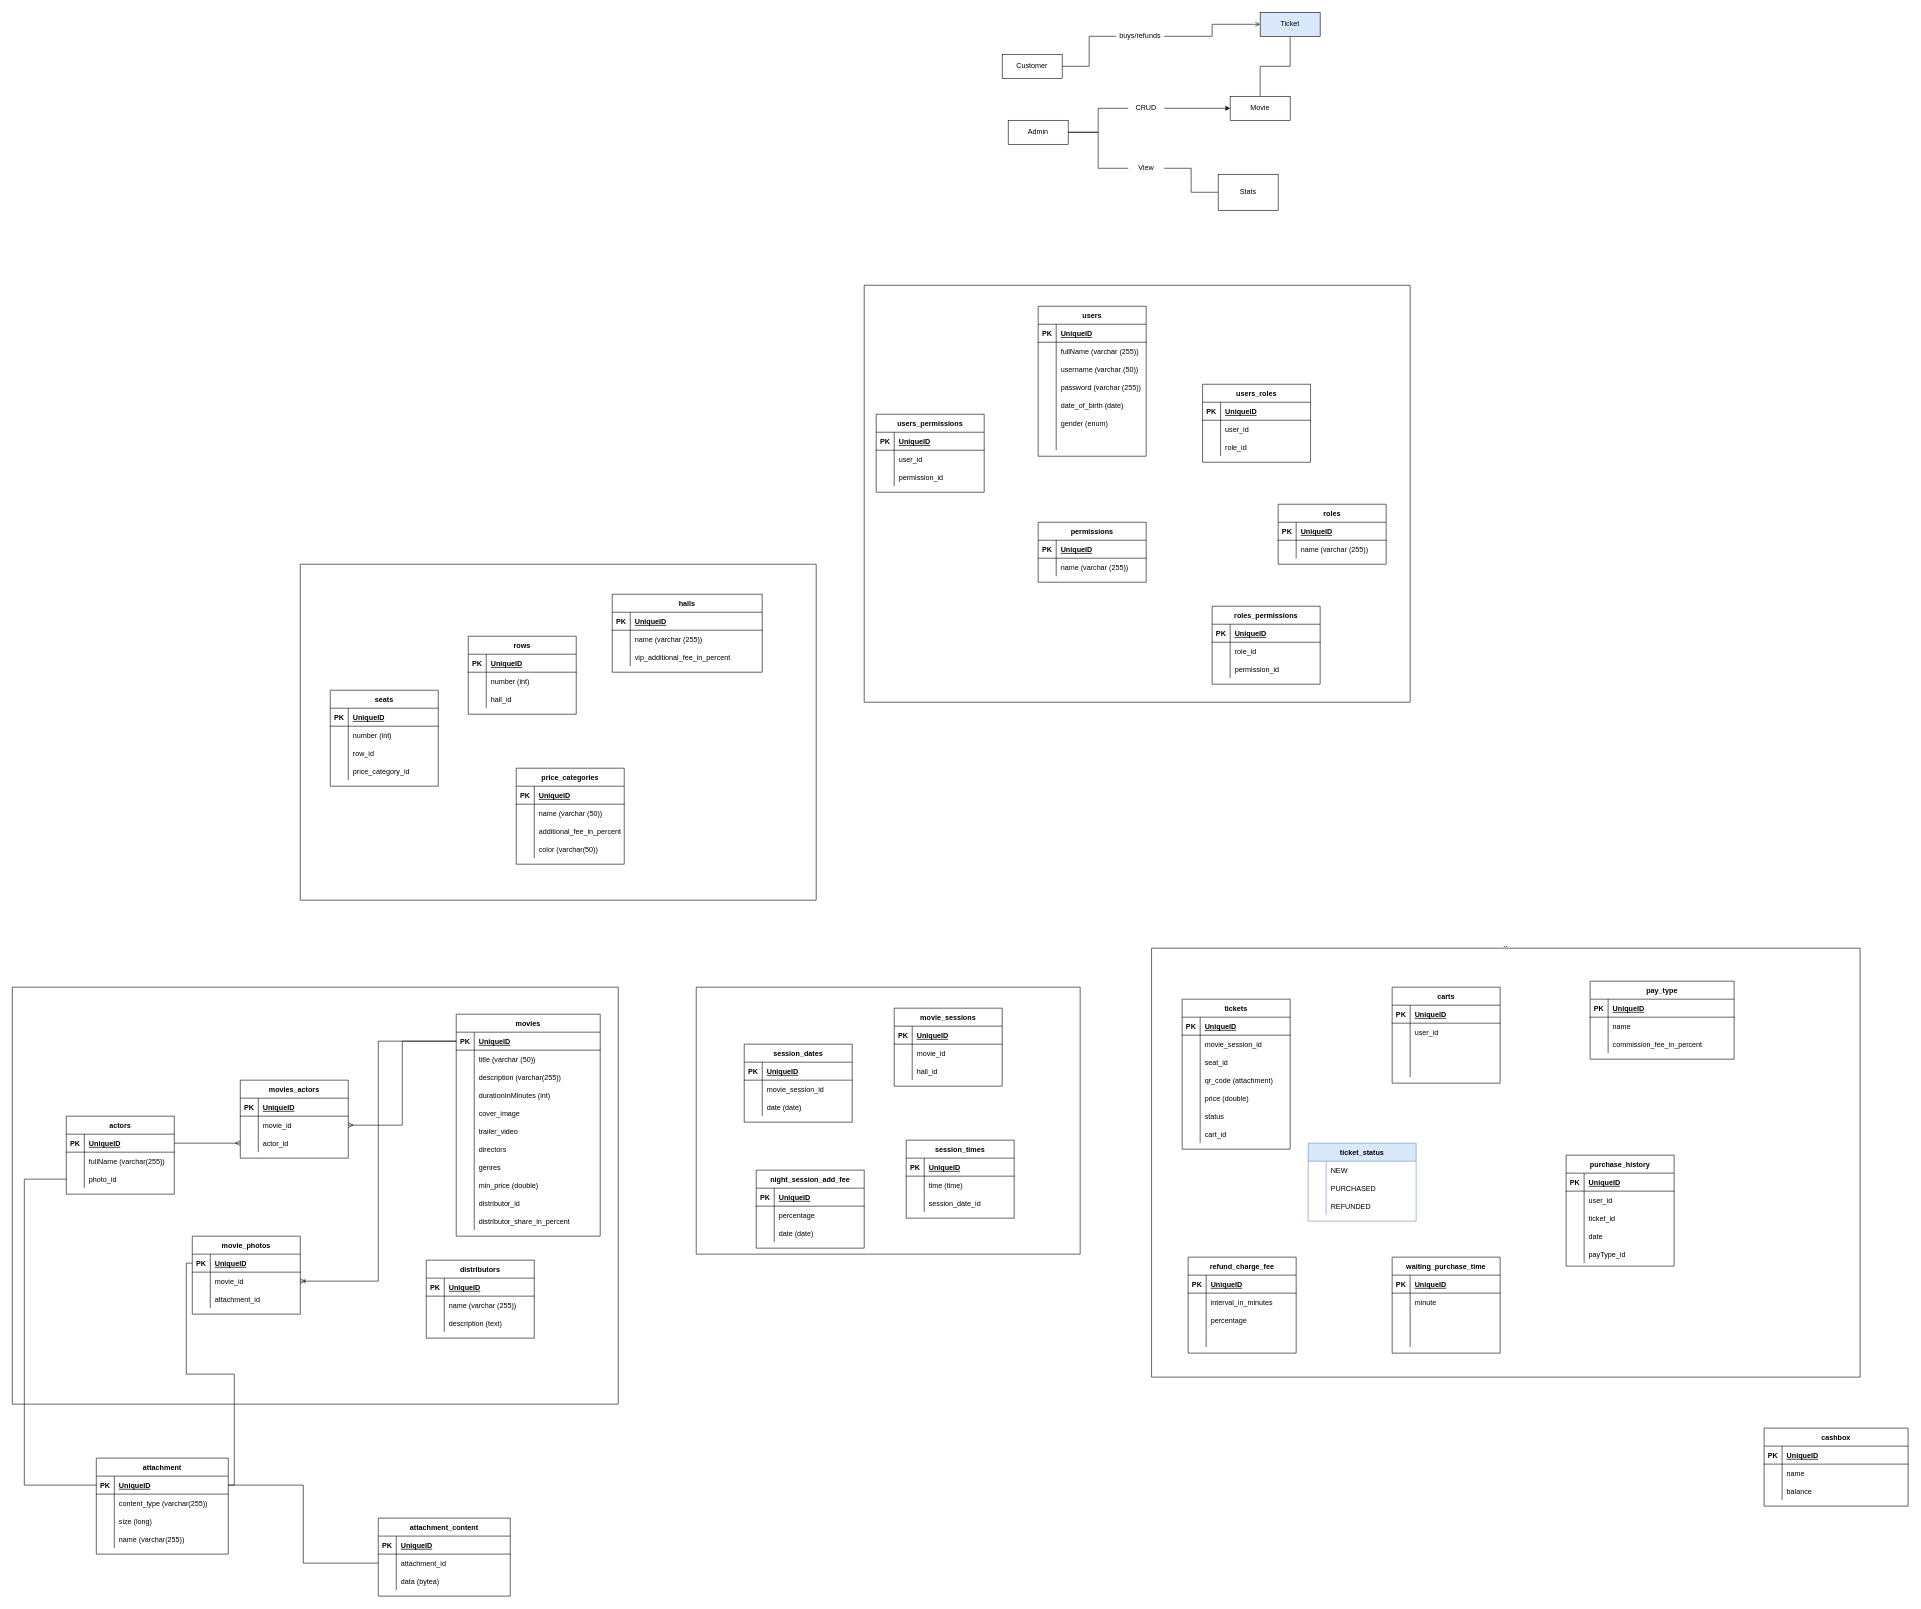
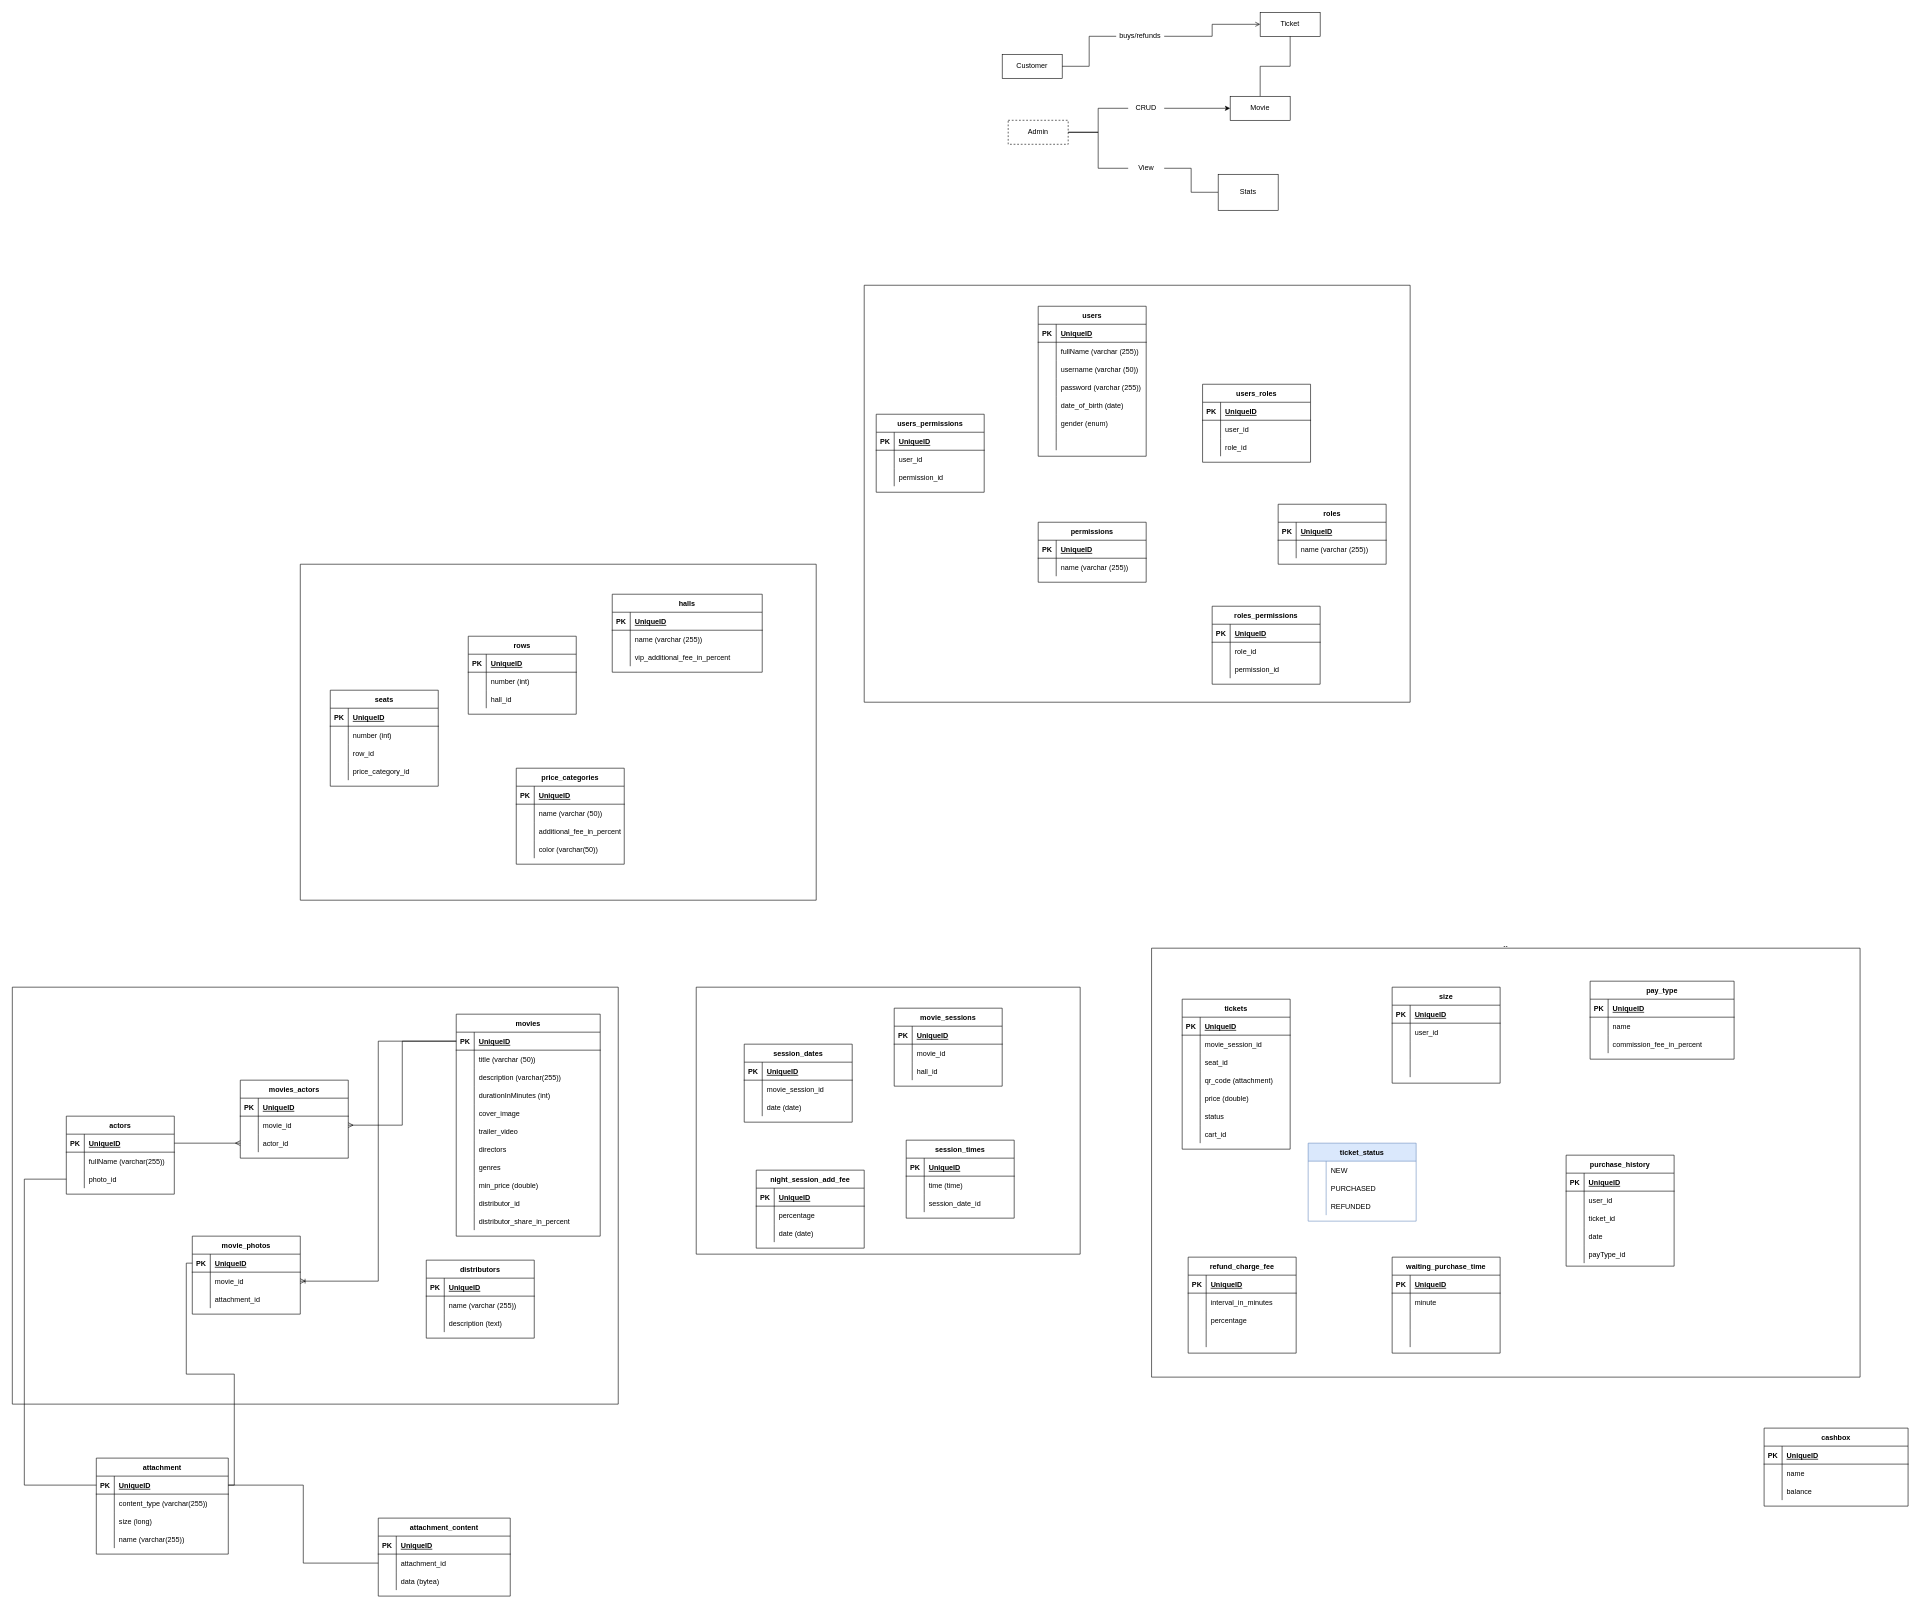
(1290, 24) -> (1290, 24)
(1038, 132) -> (1038, 132)
(1446, 997) -> (1446, 997)
